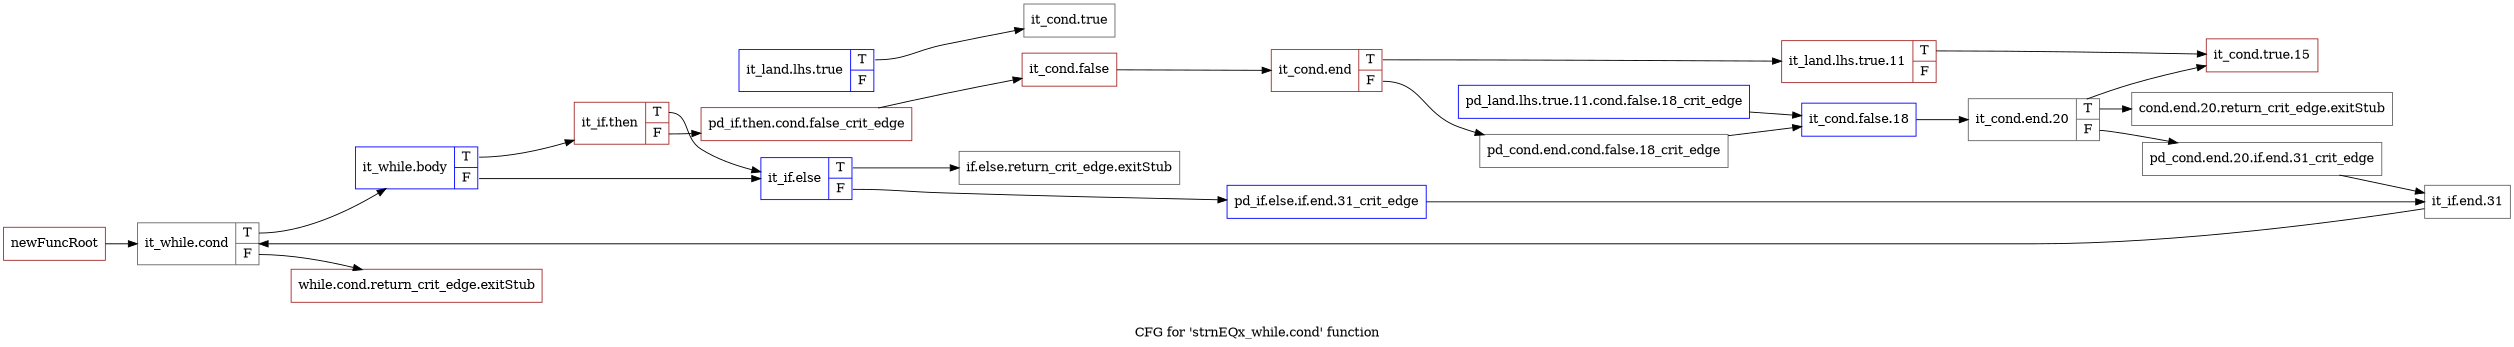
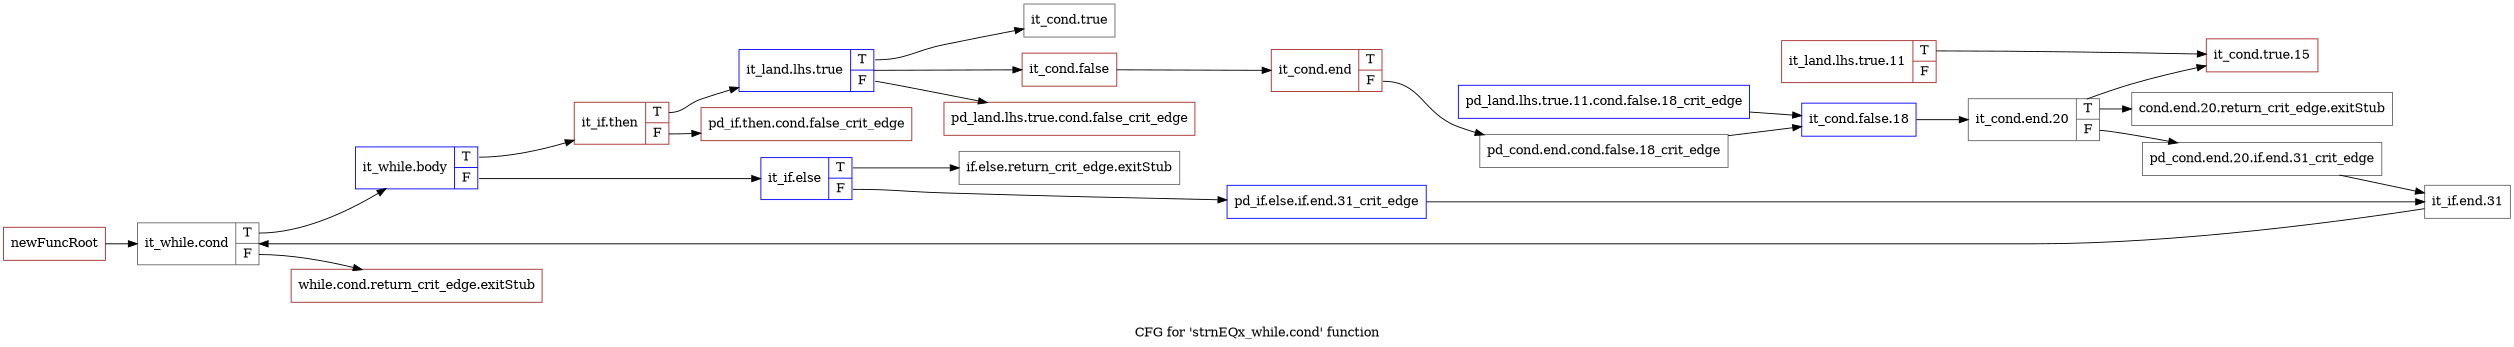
(1578, 60) -> none
(945, 93) -> (943, 70)
none -> (1069, 119)
(703, 150) -> (699, 100)
